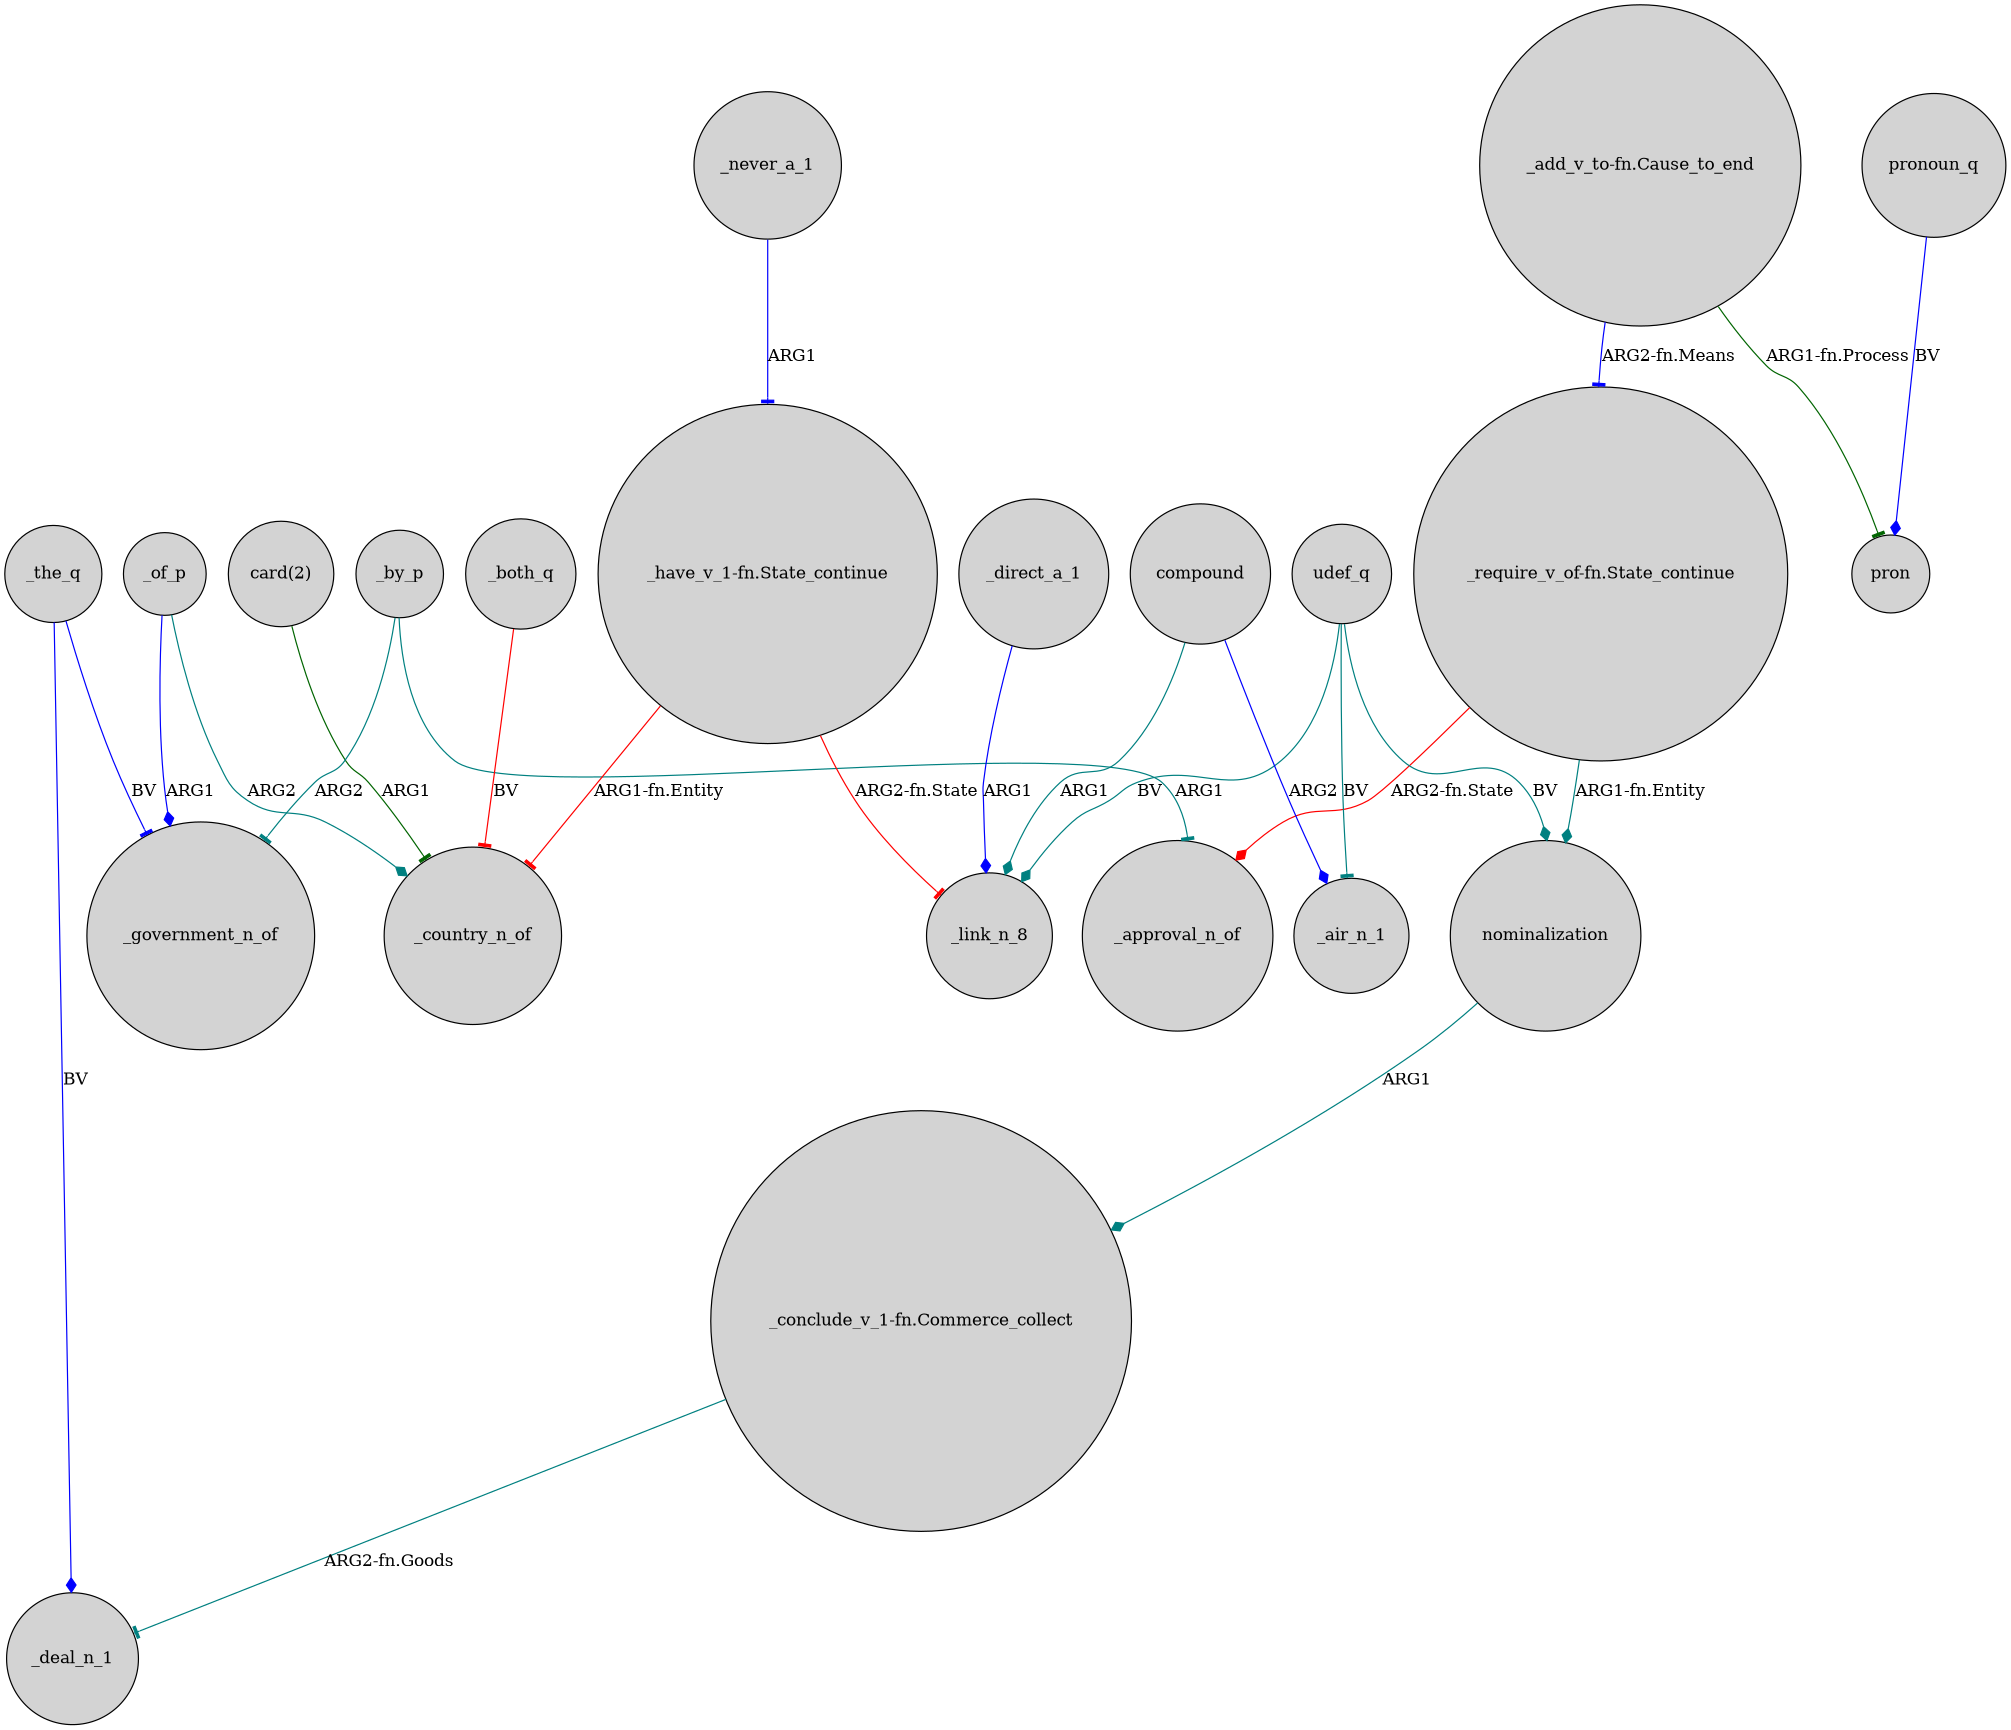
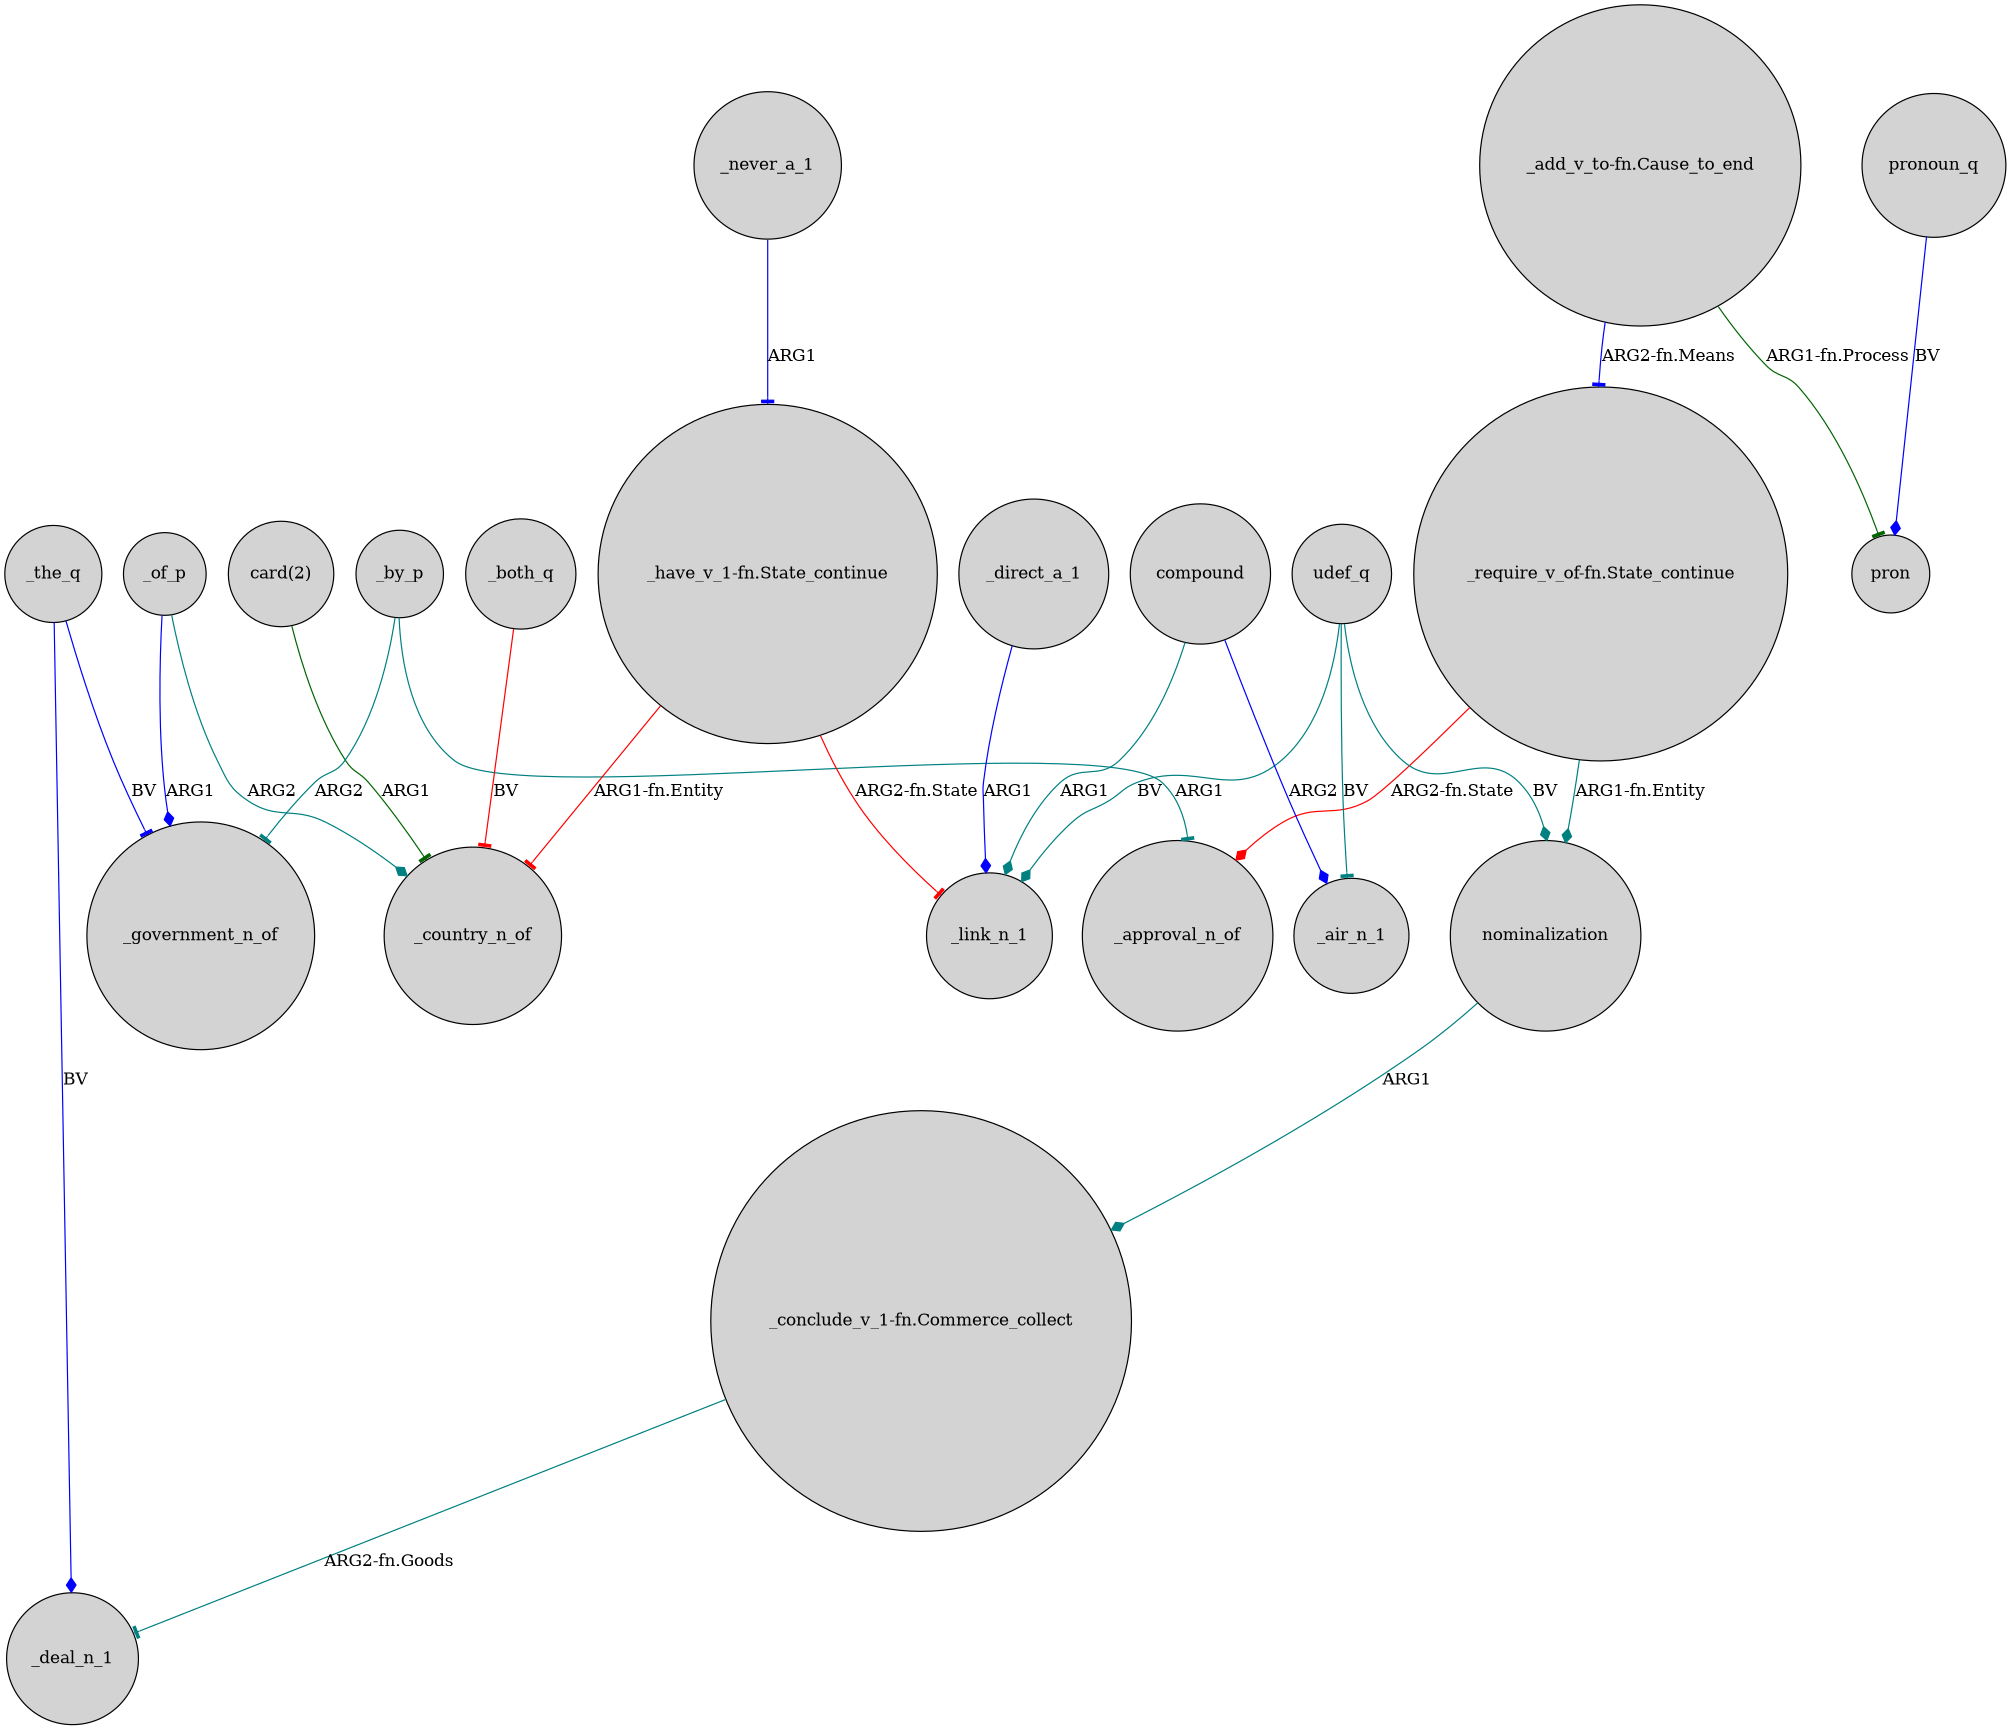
(989, 936) -> (989, 936)
